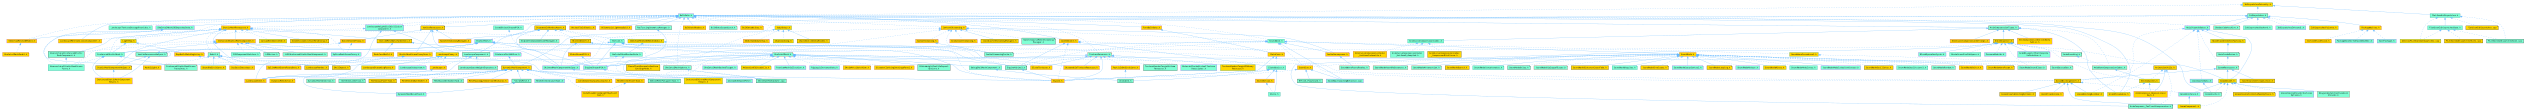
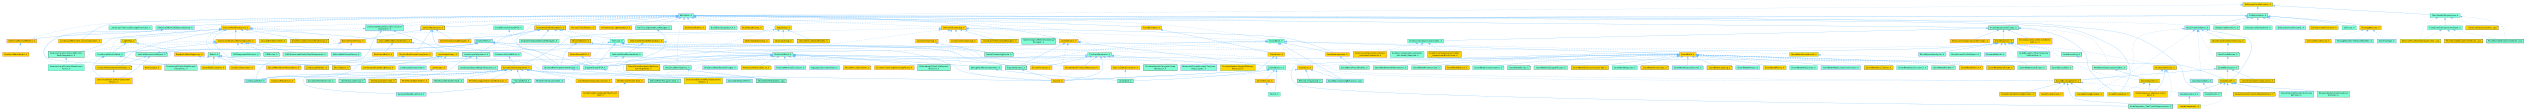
none -> (2349, 28)
(255, 81) -> (255, 81)
